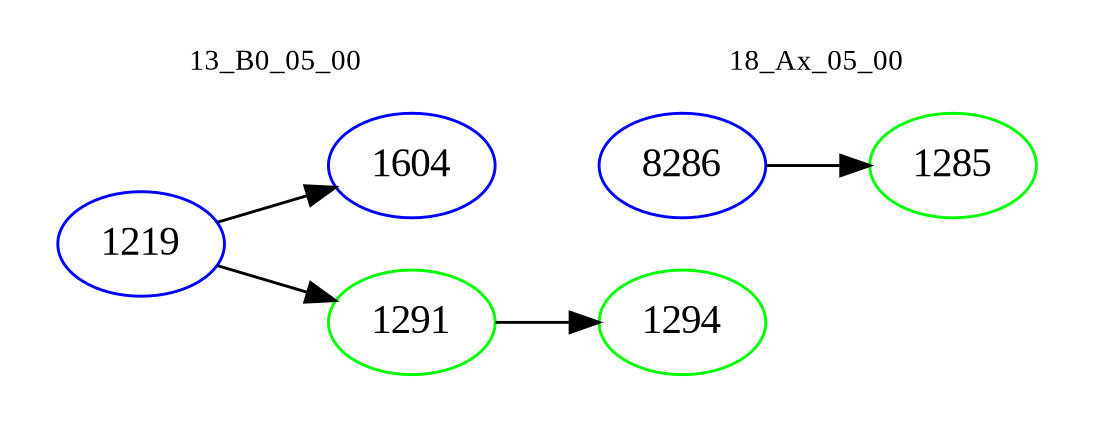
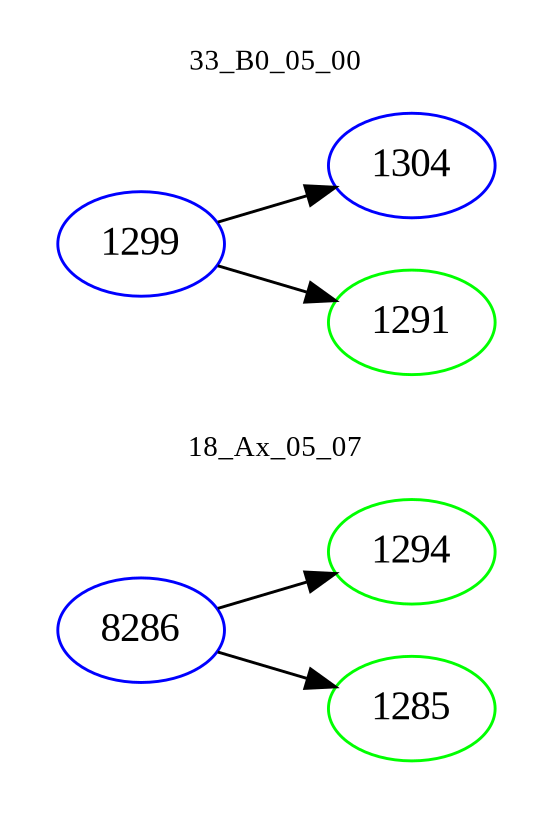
(276, 62) -> (276, 62)
(818, 62) -> (276, 449)
(412, 166) -> (412, 166)
(141, 244) -> (141, 244)
(536, 322) -> (262, 595)
